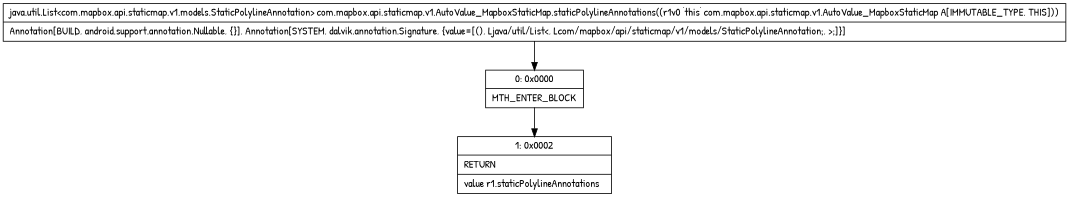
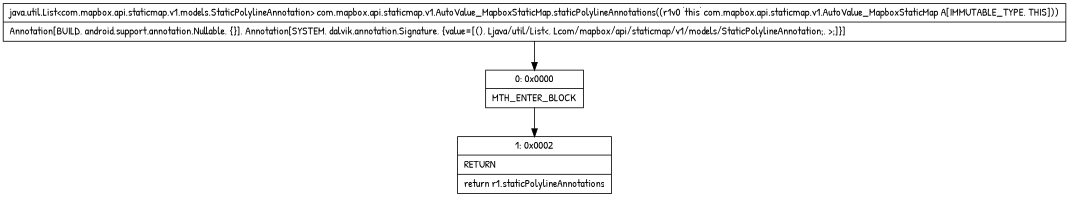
(532, 184) -> (535, 184)
